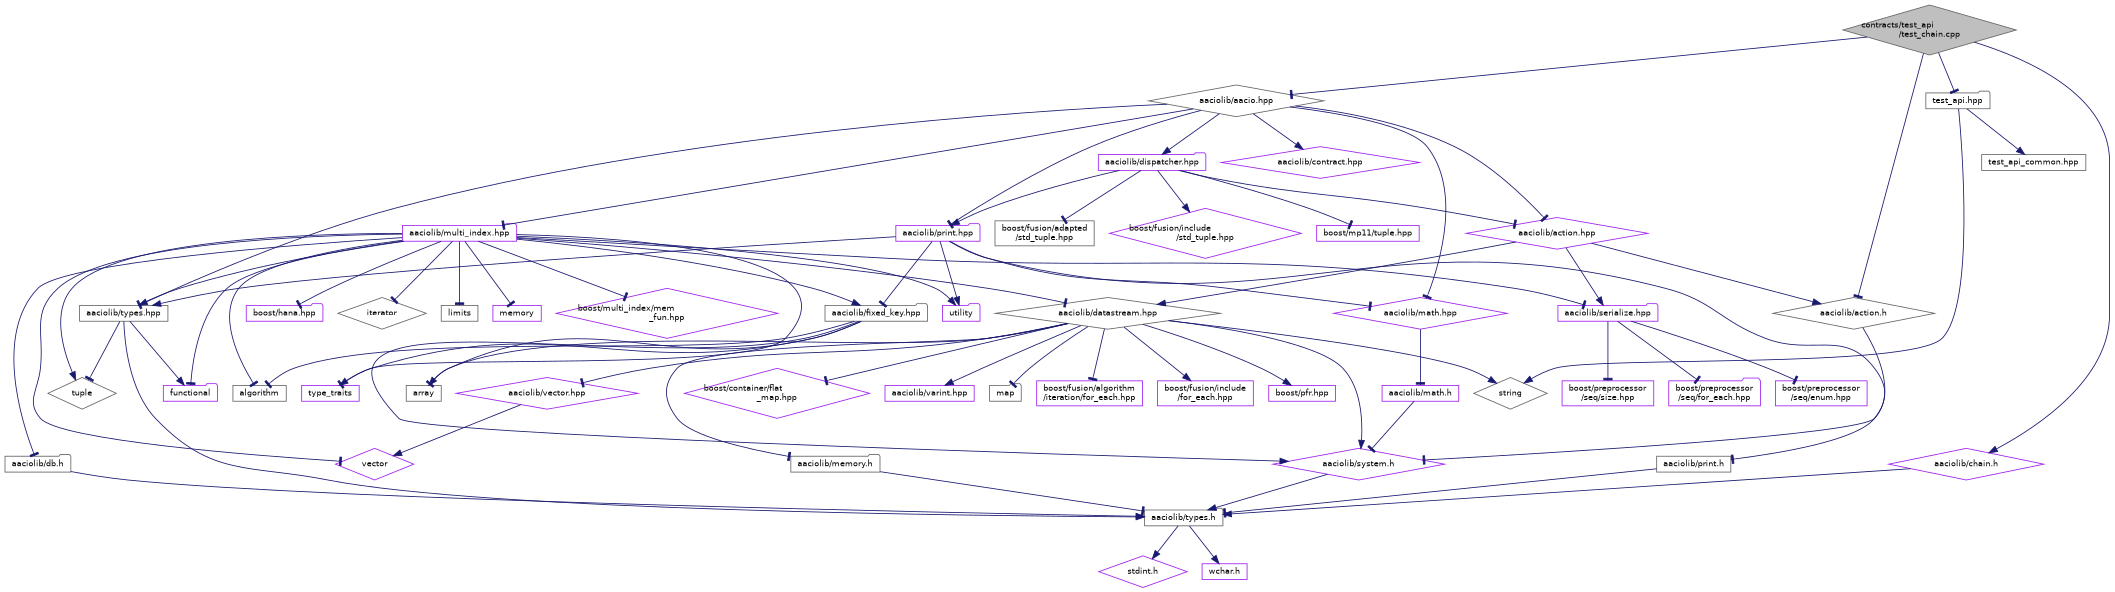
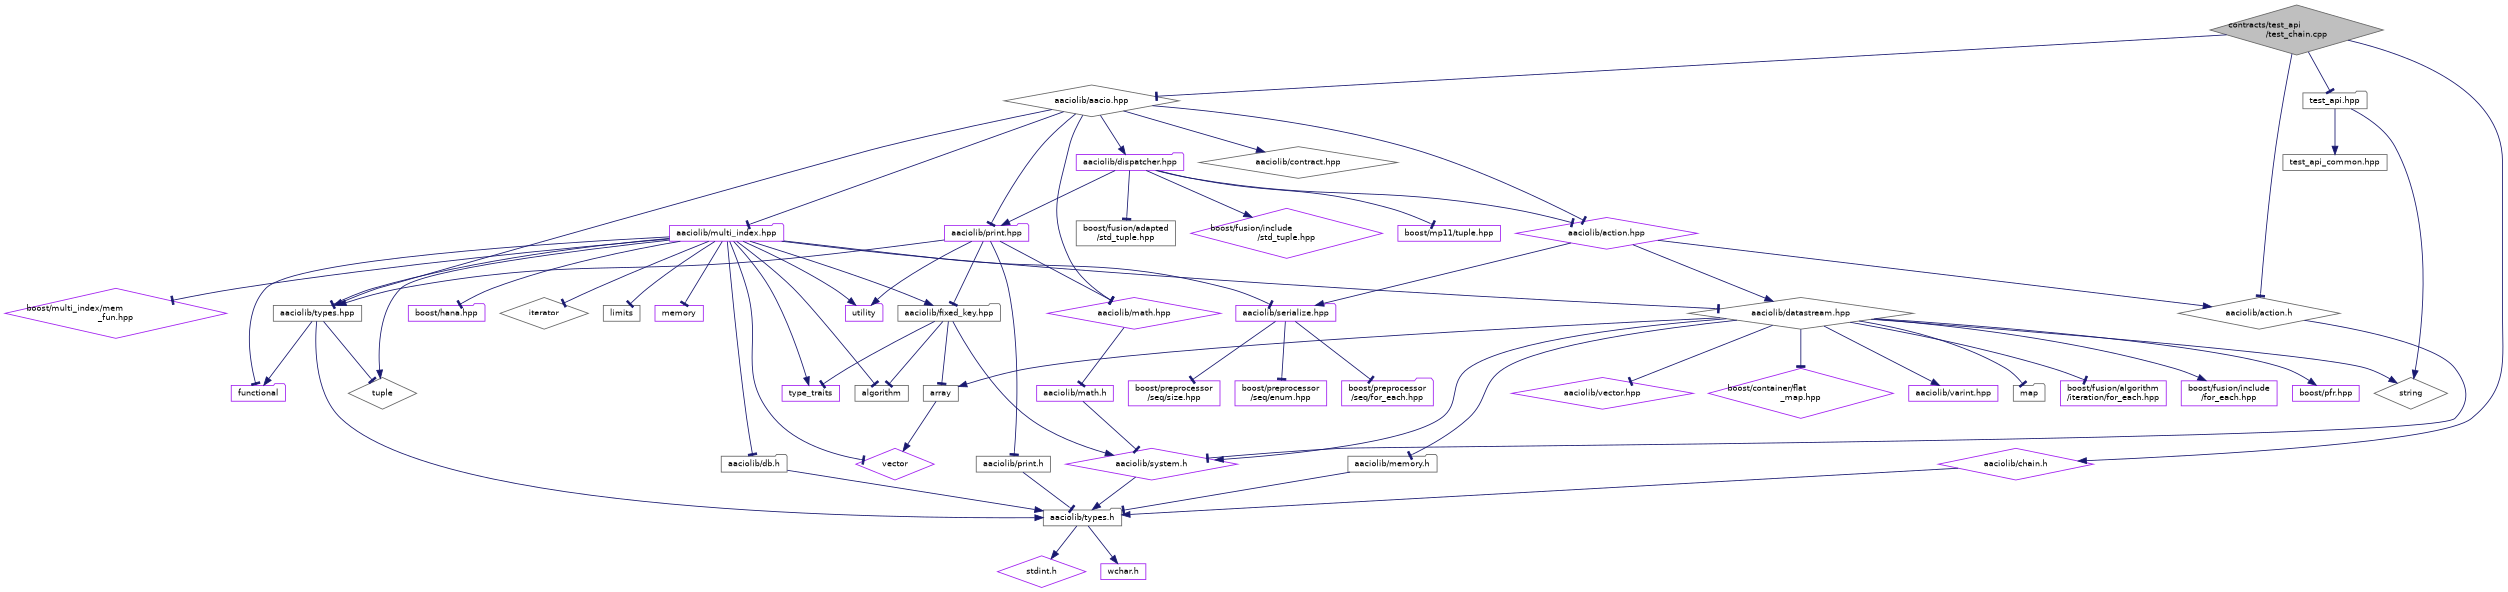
(1320, 162) -> (1298, 162)
(452, 432) -> (922, 423)
